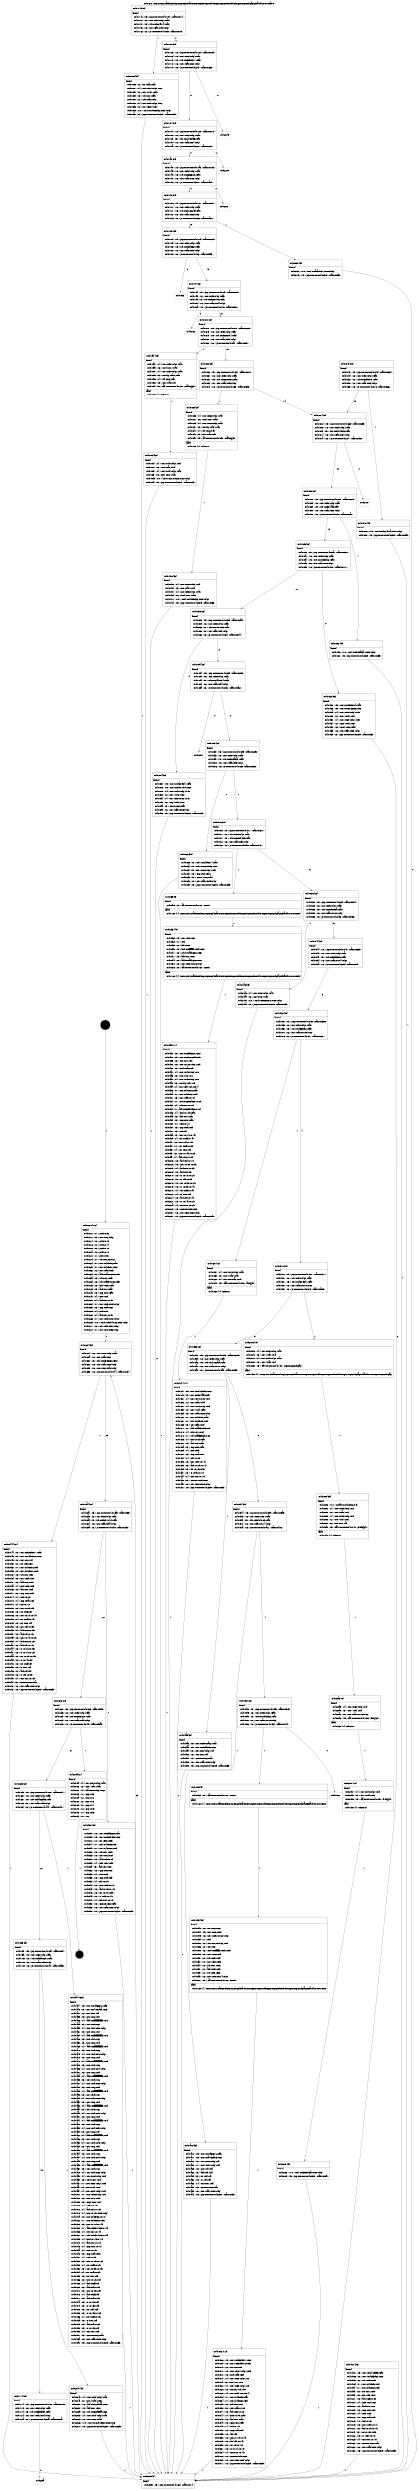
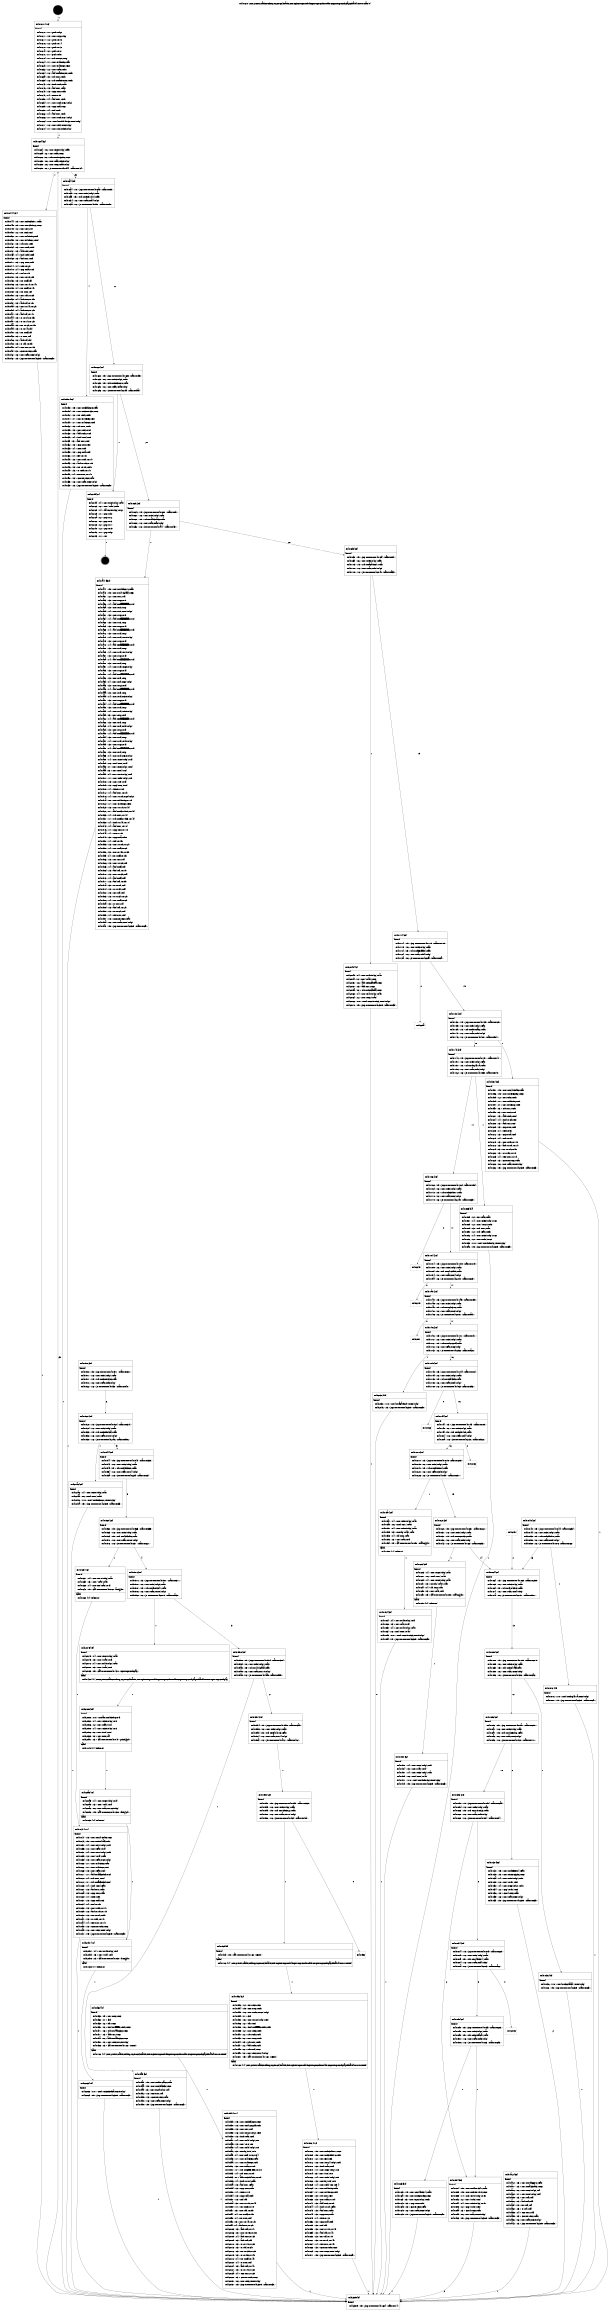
(353, 470) -> (512, 1552)
(235, 794) -> (476, 2111)
(233, 906) -> none
none -> (474, 1026)
(185, 1815) -> none
